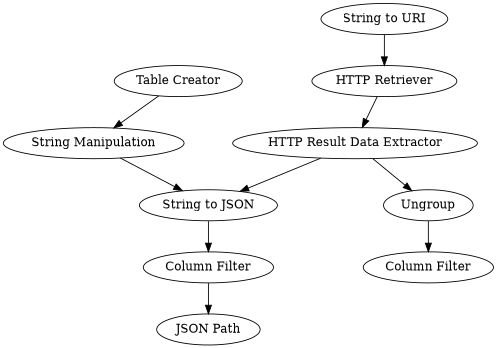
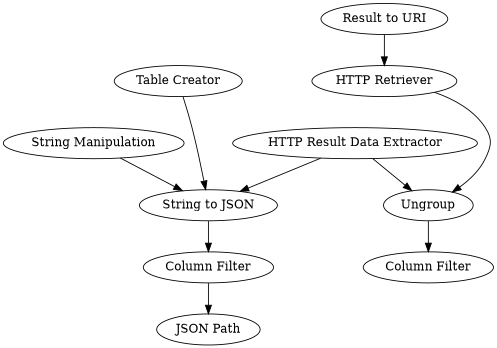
(384, 19) -> (384, 19)
(372, 108) -> (487, 131)
(140, 109) -> (195, 138)
